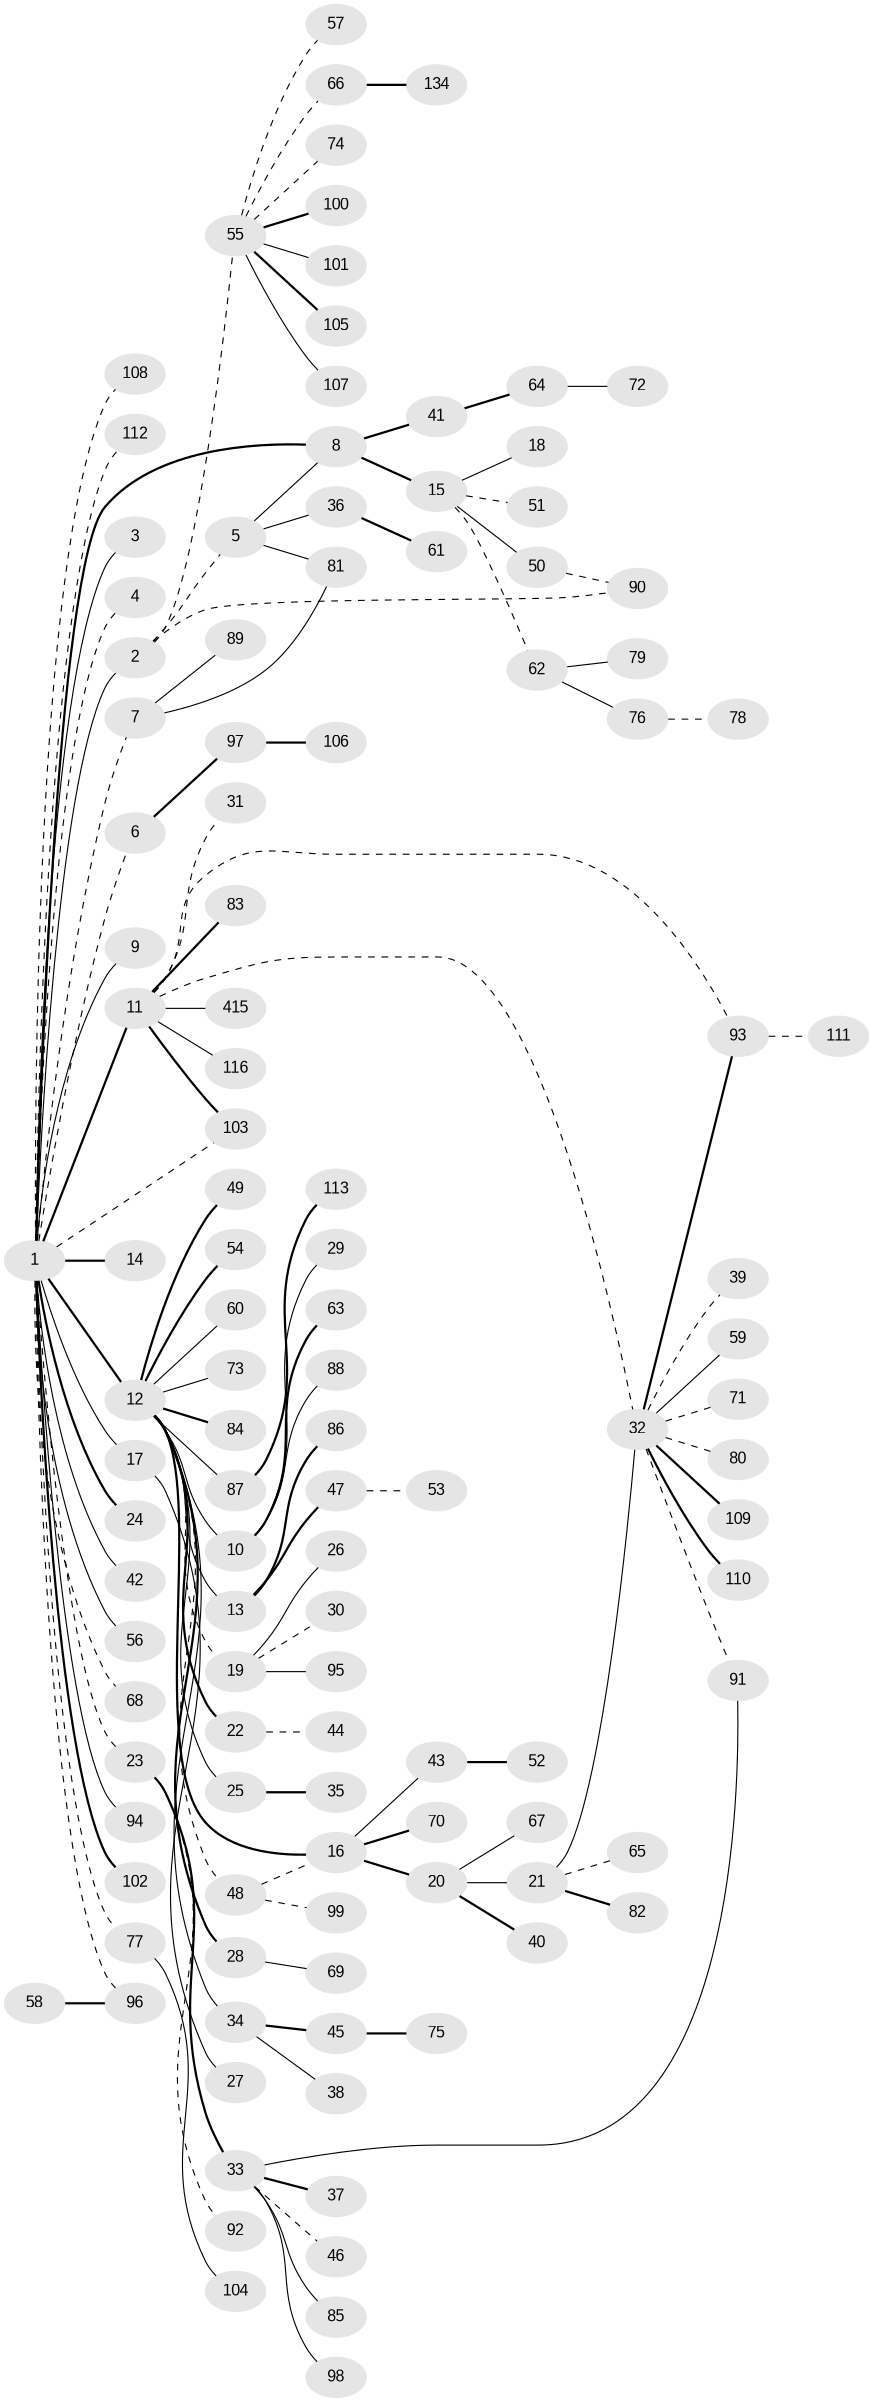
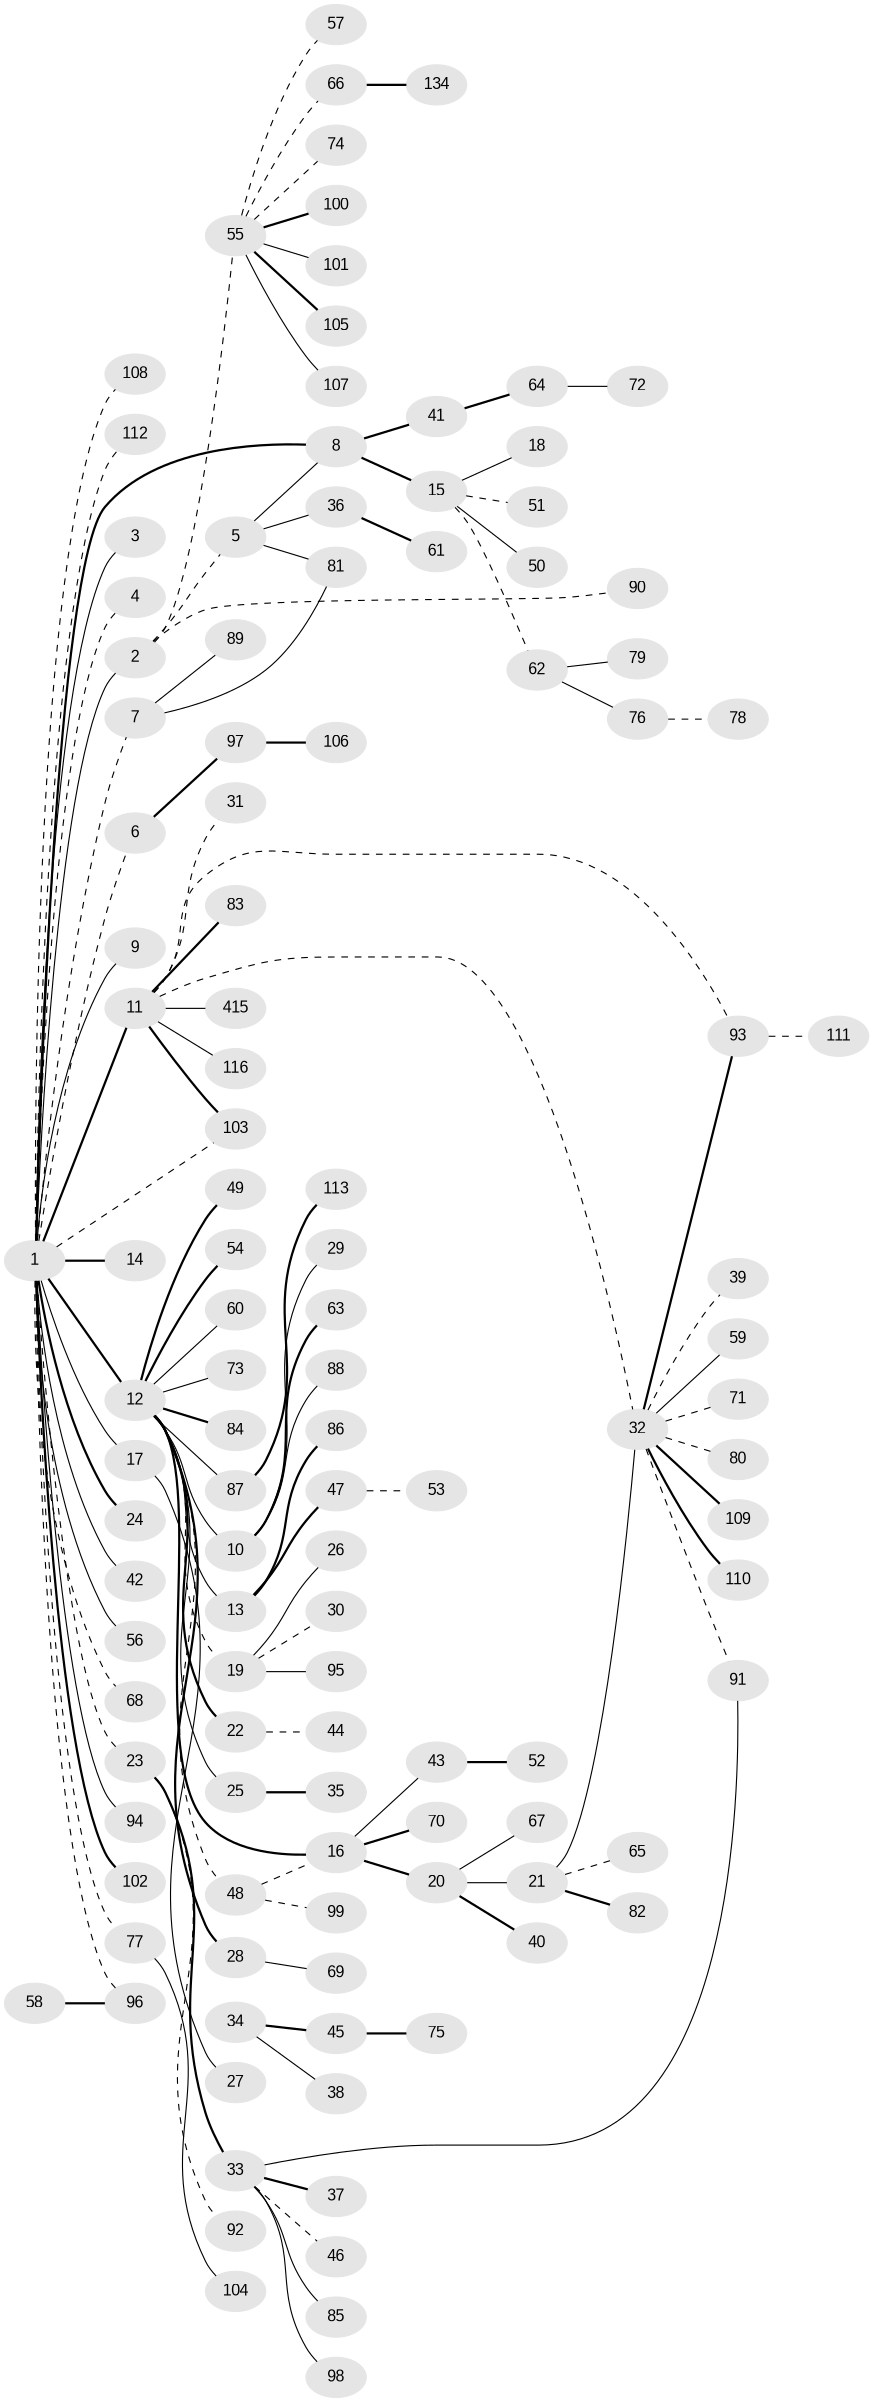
(587, 578) -> none
(188, 1710) -> none
